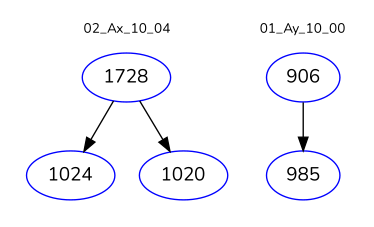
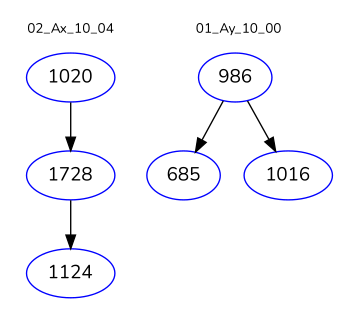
(303, 78) -> (235, 78)
(151, 120) -> (71, 120)
(71, 175) -> (71, 273)
none -> (288, 175)
(303, 175) -> (184, 175)
